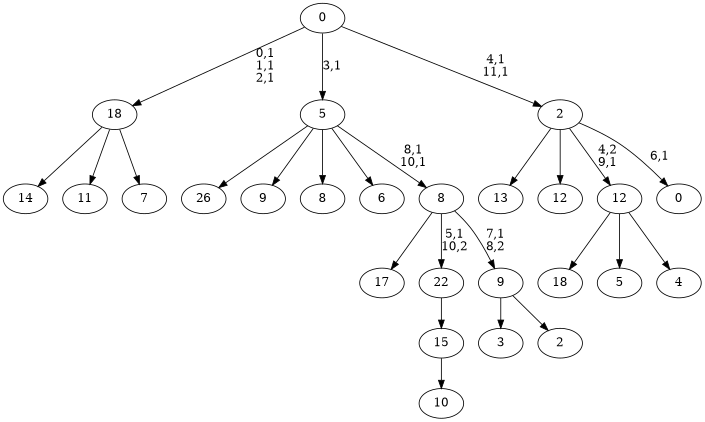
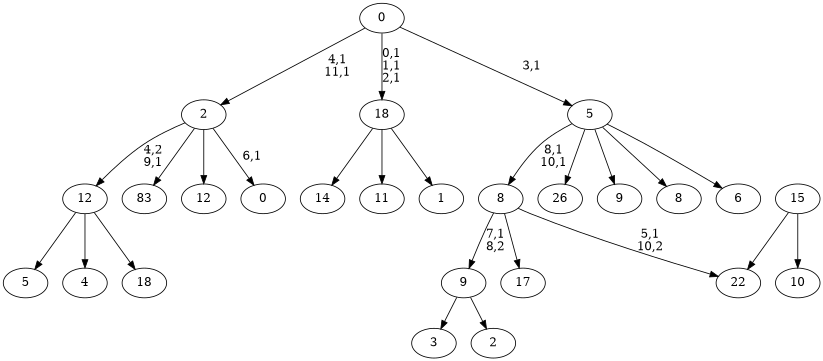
(144, 199) -> (441, 199)
(501, 199) -> (144, 199)
(441, 309) -> (771, 238)
